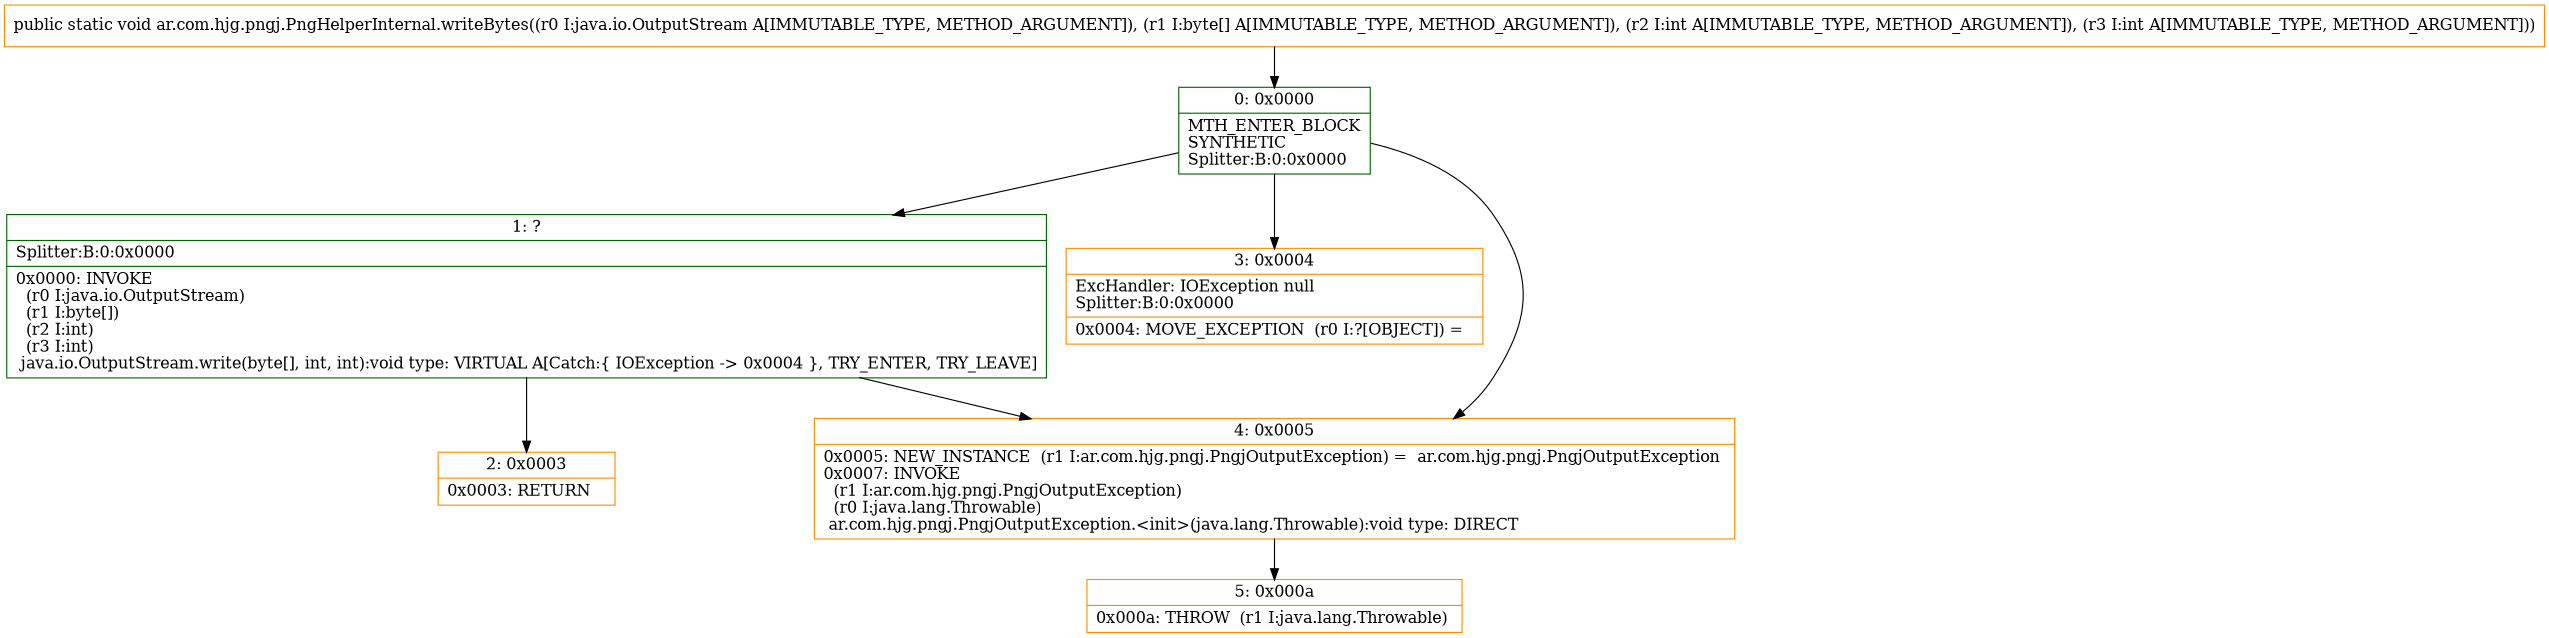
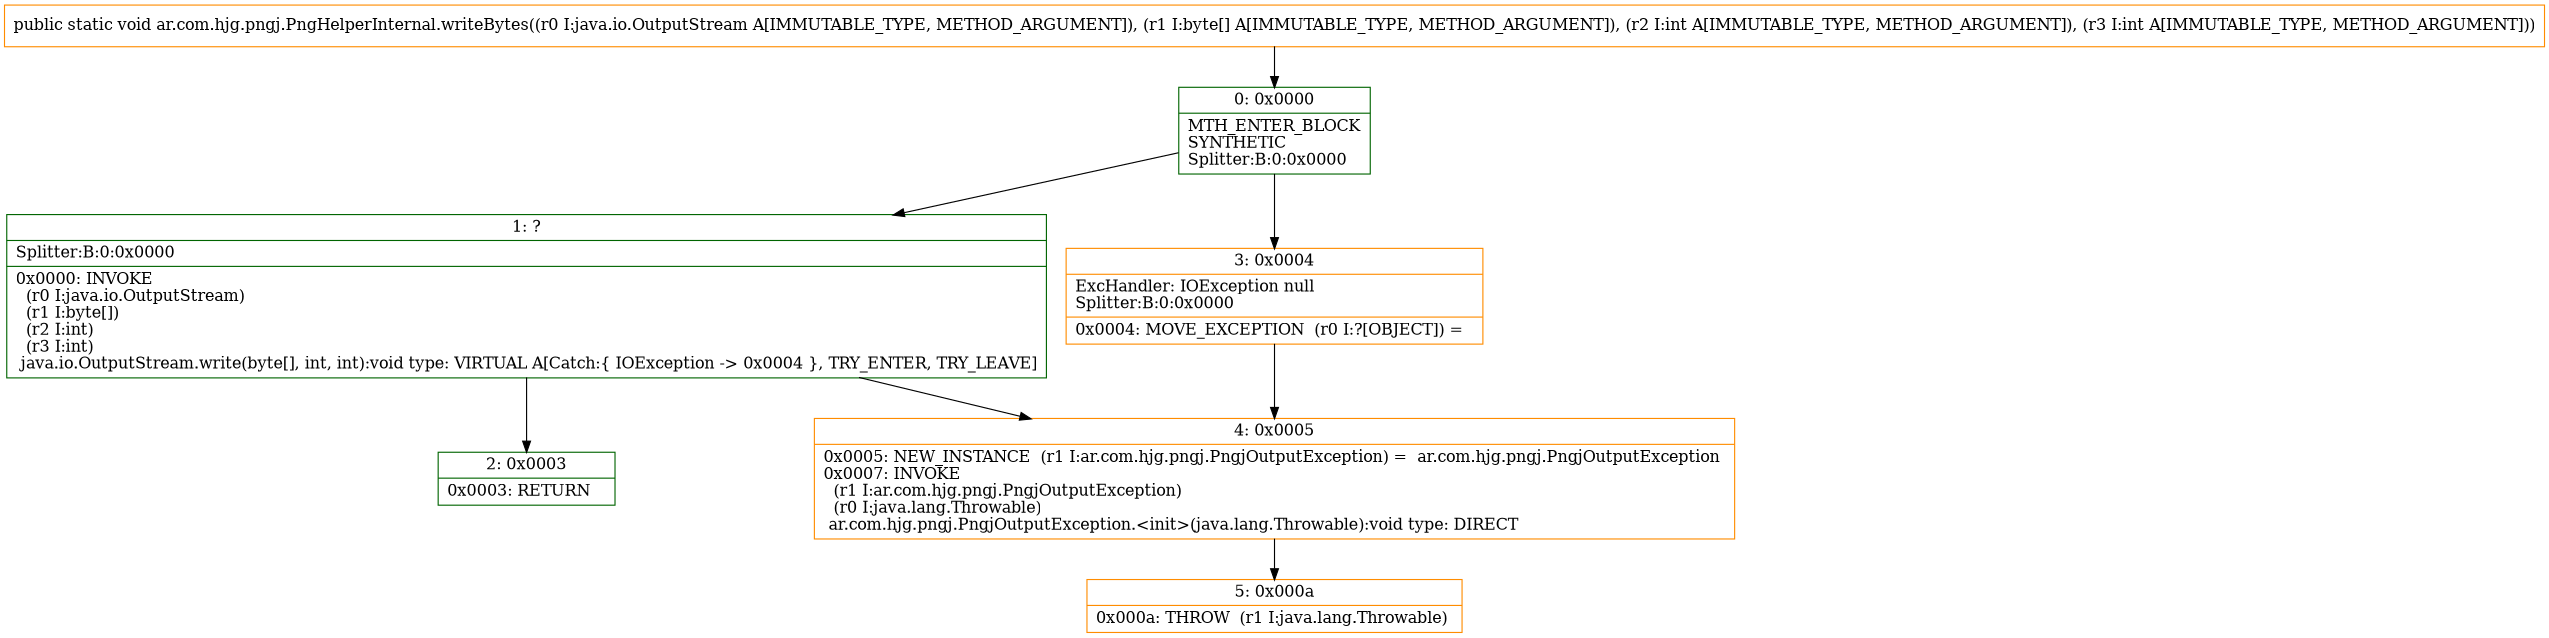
(1512, 248) -> (1275, 376)
(527, 479) -> (527, 479)
